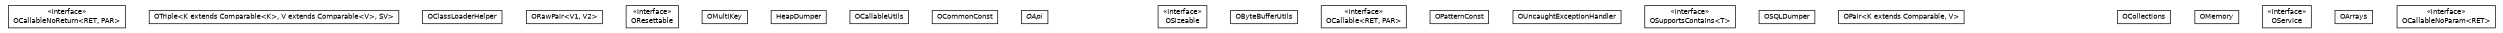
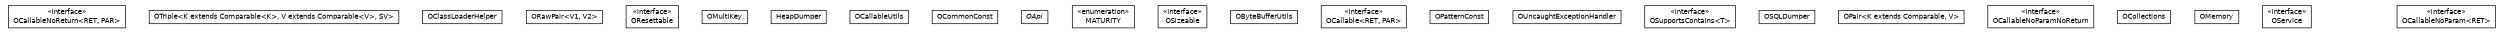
none -> (1103, 17)
none -> (2041, 17)
(2354, 17) -> none
